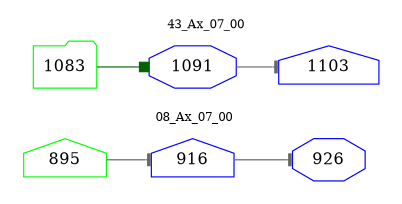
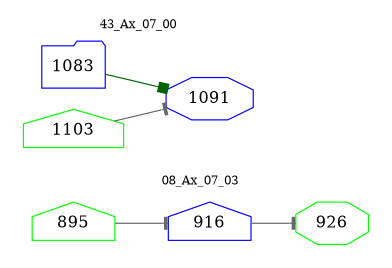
(65, 67) -> (74, 67)
(254, 67) -> (138, 115)
(329, 67) -> (74, 130)
(194, 118) -> (200, 182)
(329, 160) -> (332, 223)
